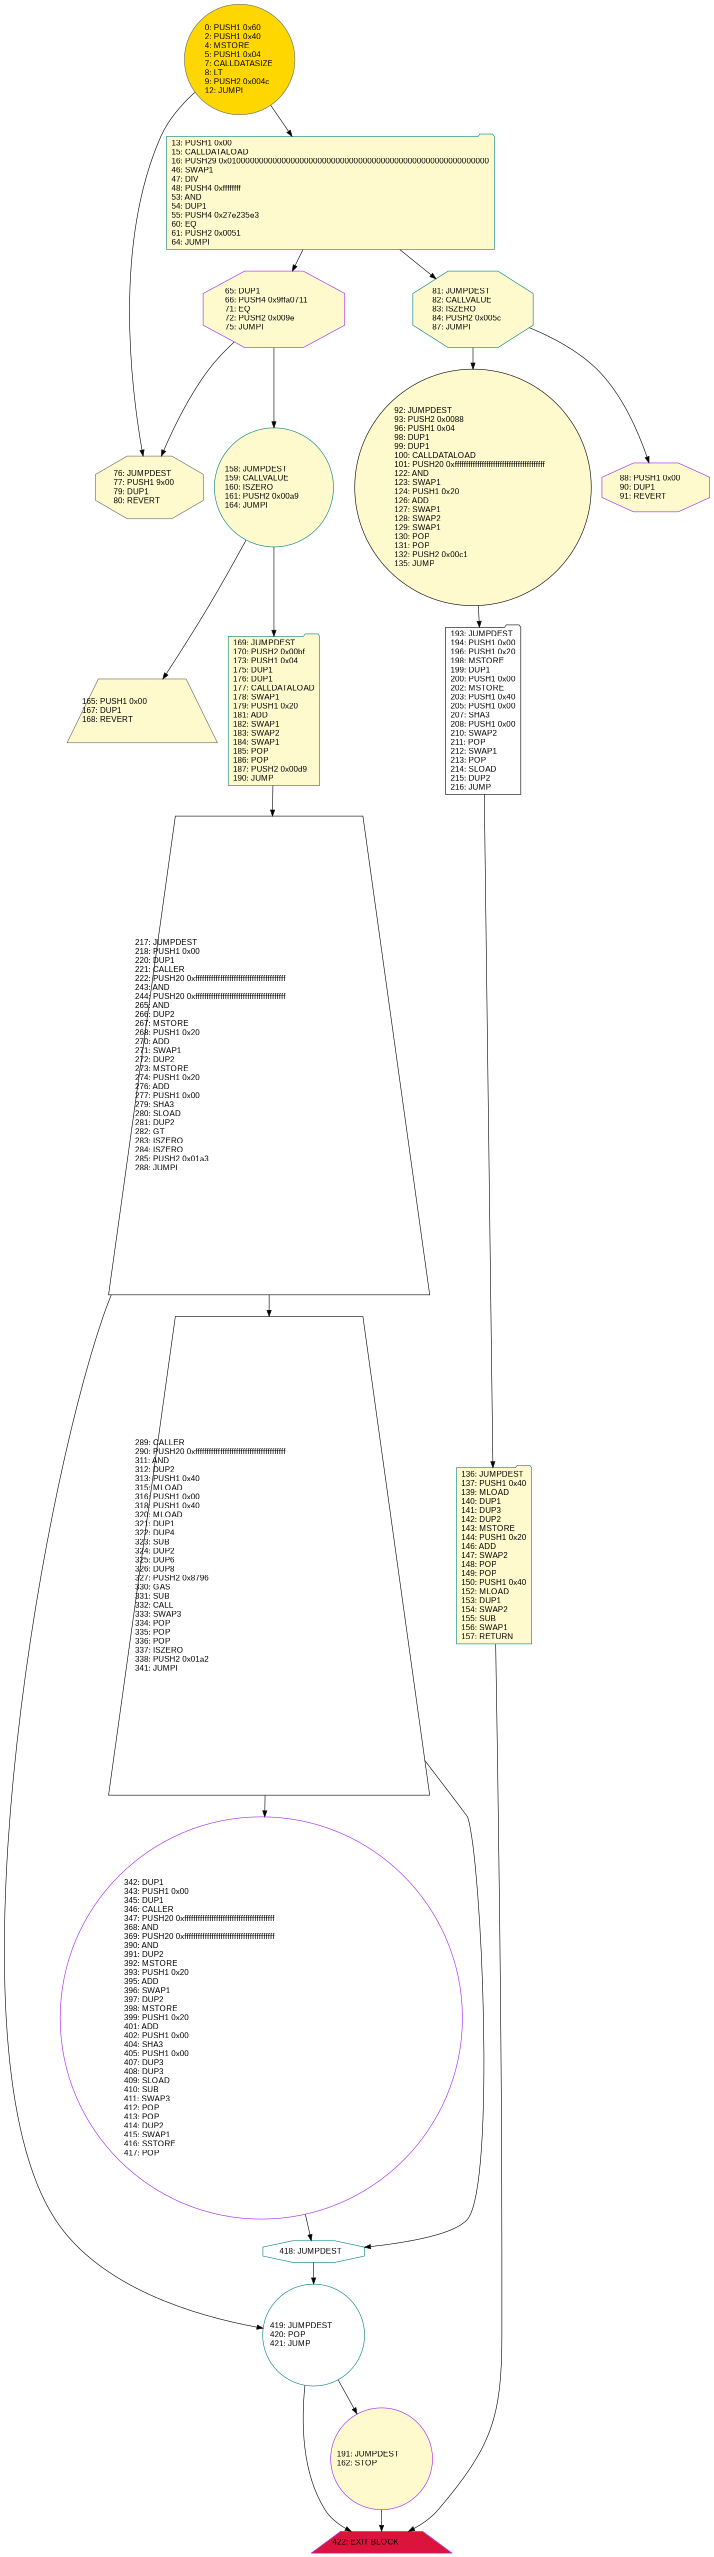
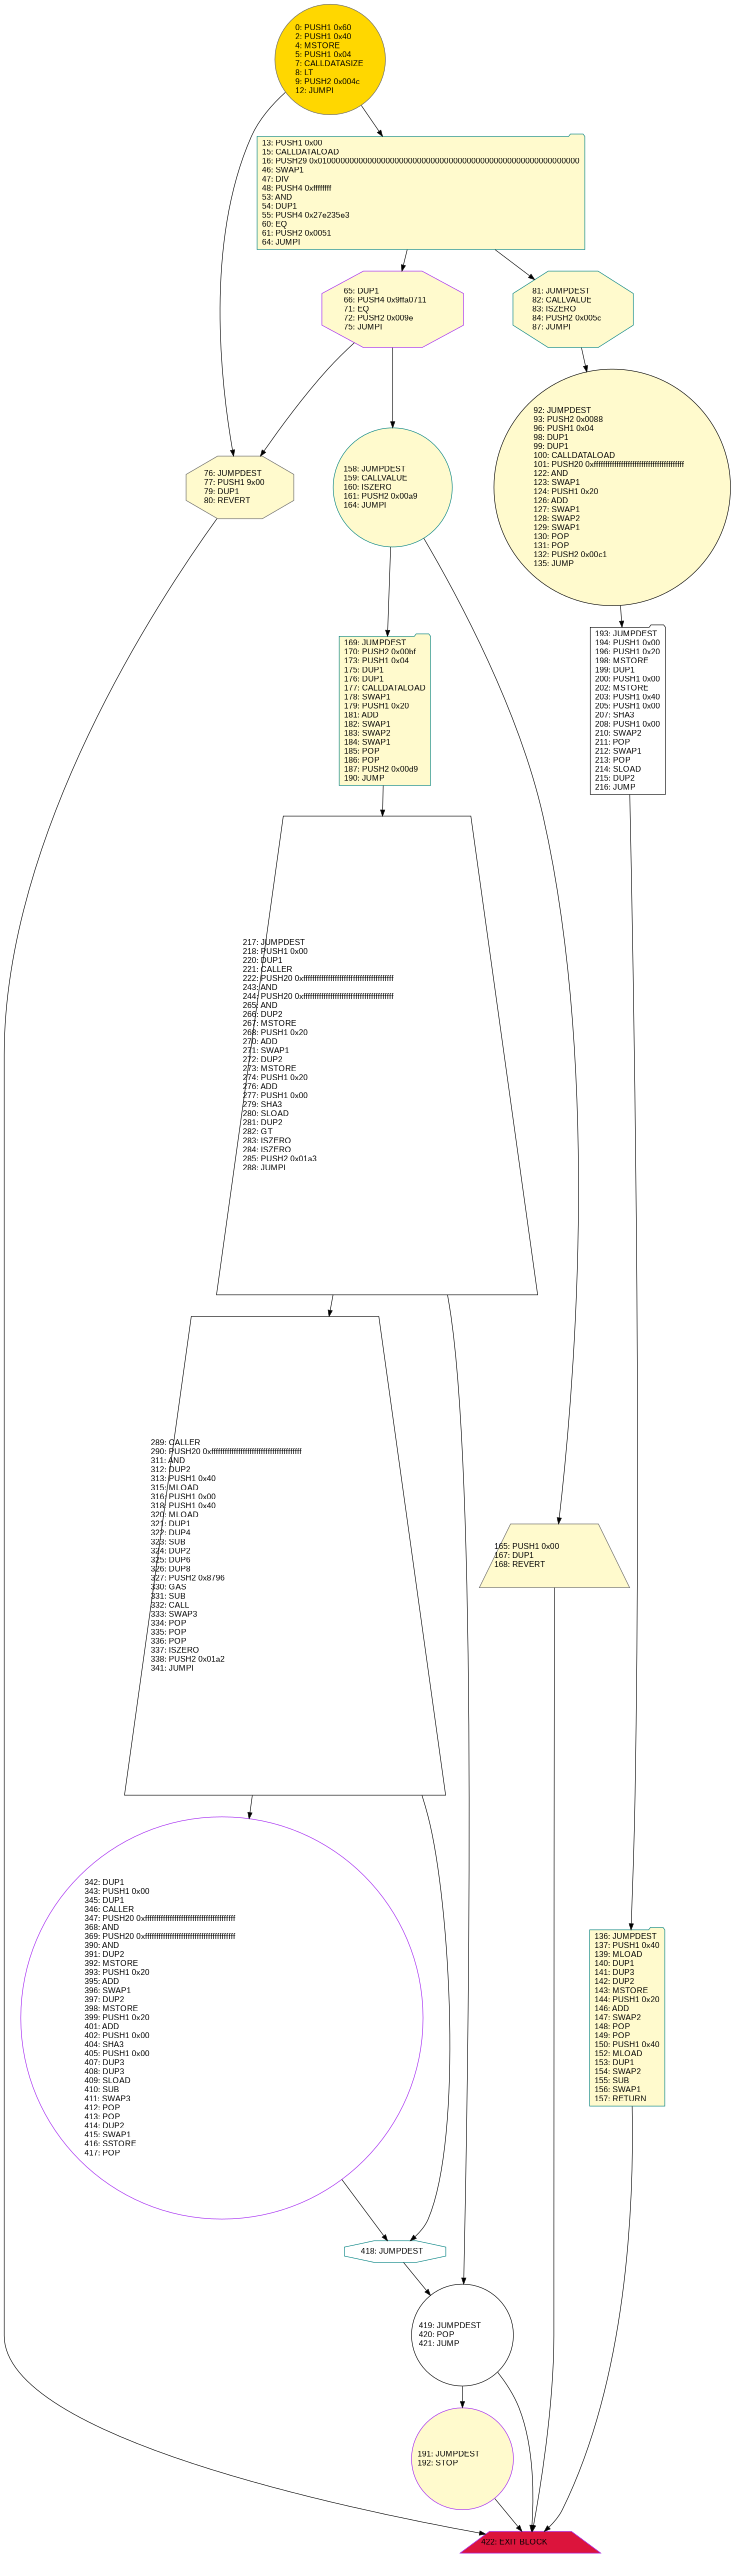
(656, 487) -> none
none -> (4, 1669)
none -> (554, 2057)
(314, 2335) -> (462, 2335)
(382, 2459) -> (462, 2459)
